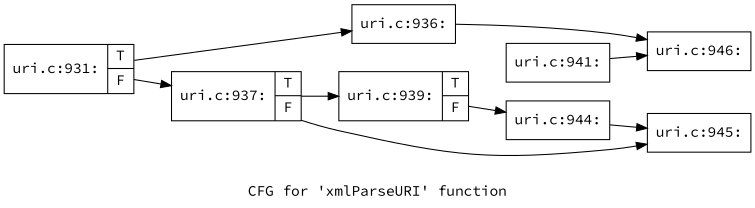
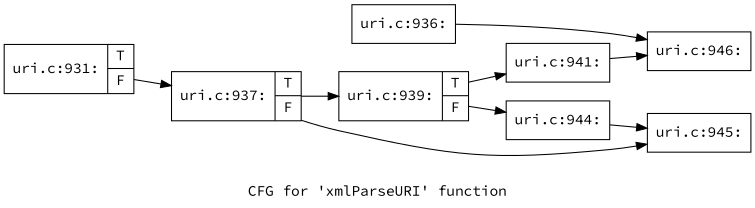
(238, 46) -> none
none -> (482, 79)
